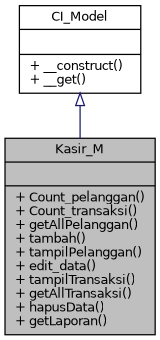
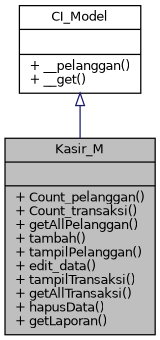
(76, 66) -> (80, 66)
